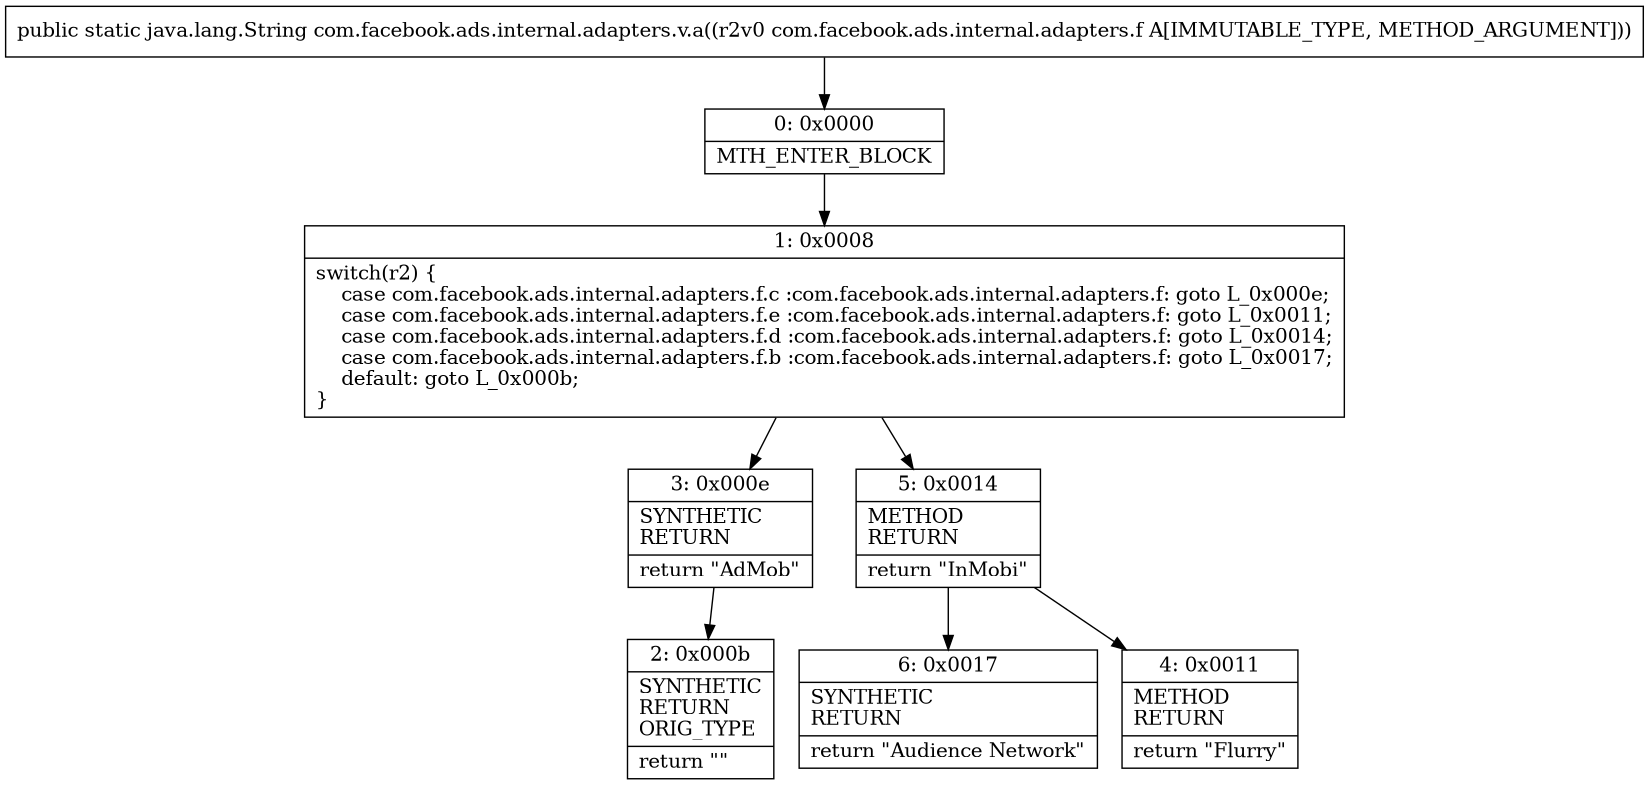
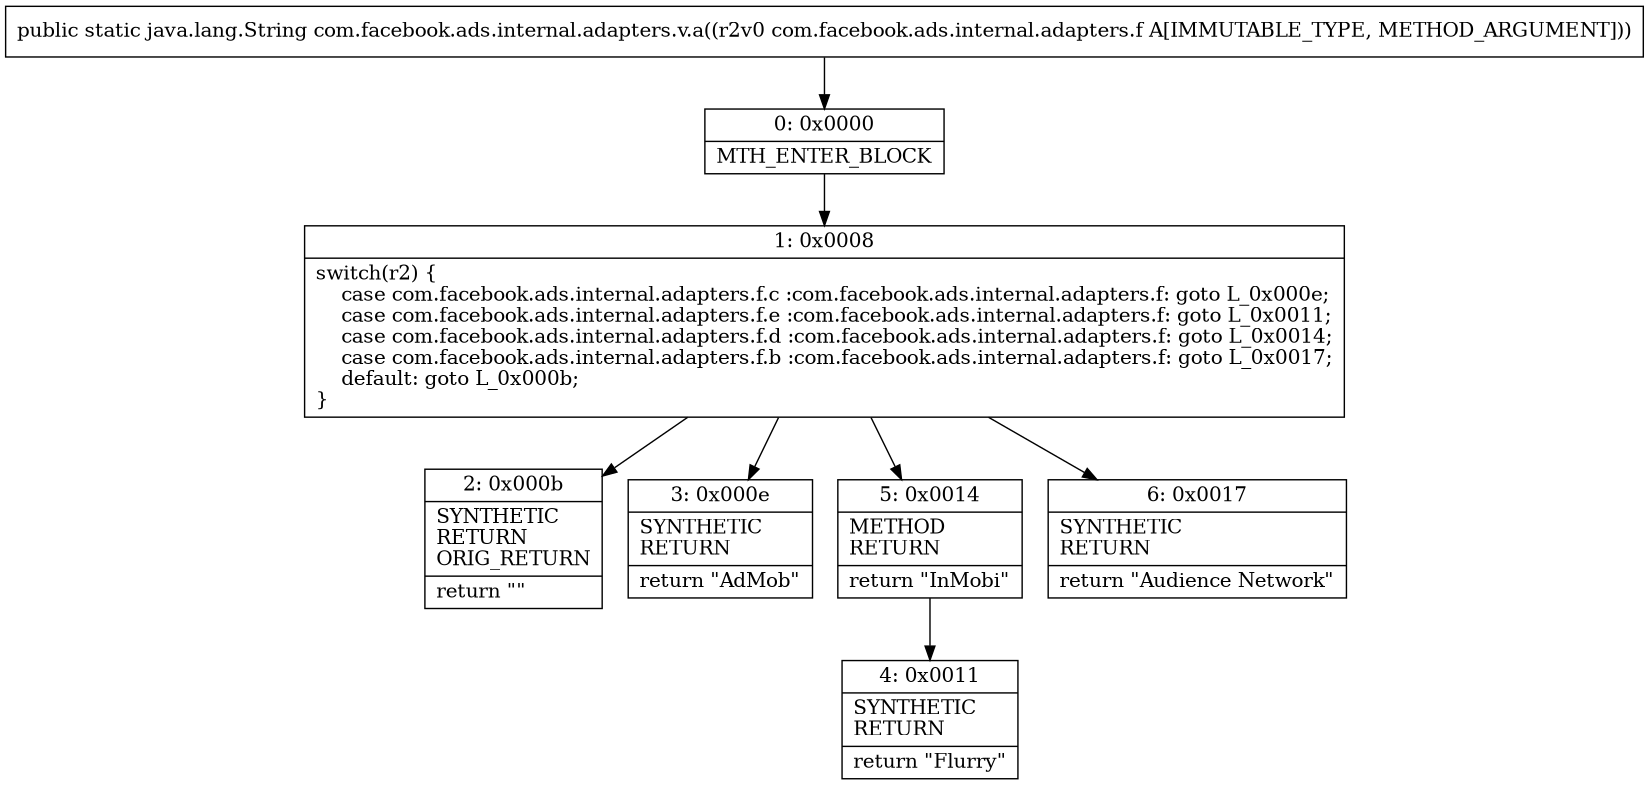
(712, 606) -> (651, 443)
(948, 611) -> (1037, 445)
(1182, 698) -> (915, 708)
(698, 730) -> (514, 559)
